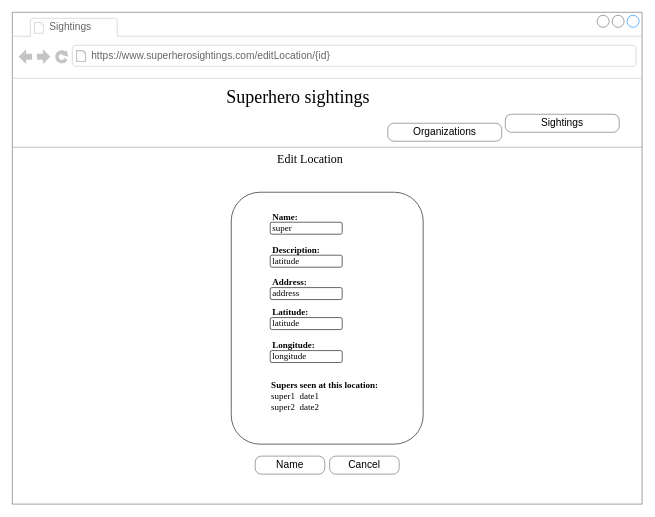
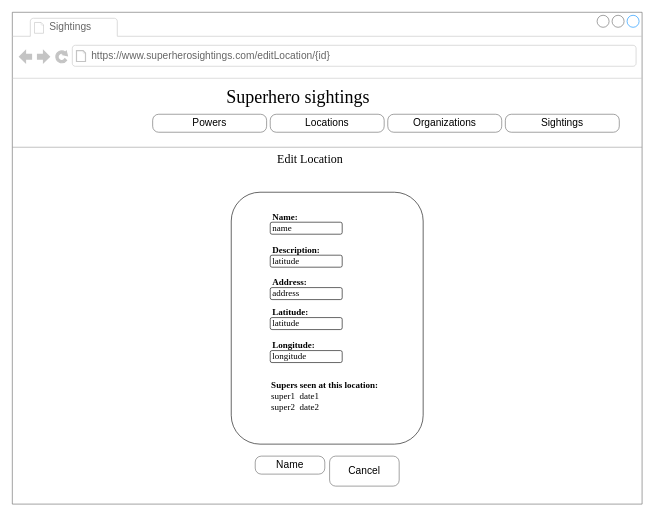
none -> (210, 123)
none -> (327, 123)
(445, 132) -> (445, 123)
(285, 223) -> (284, 223)
(365, 465) -> (365, 471)
